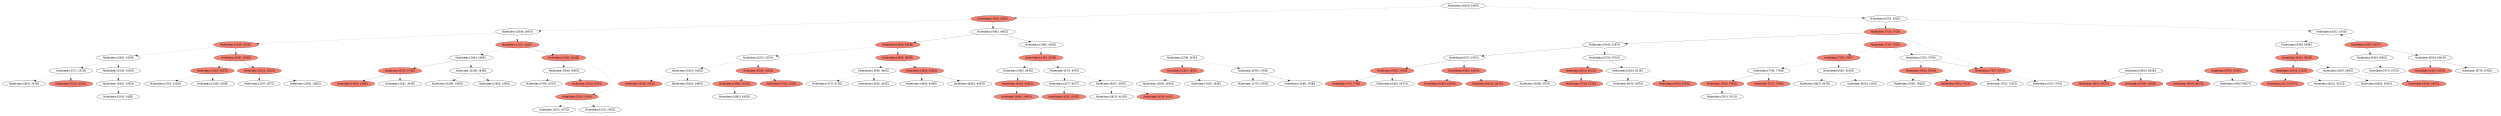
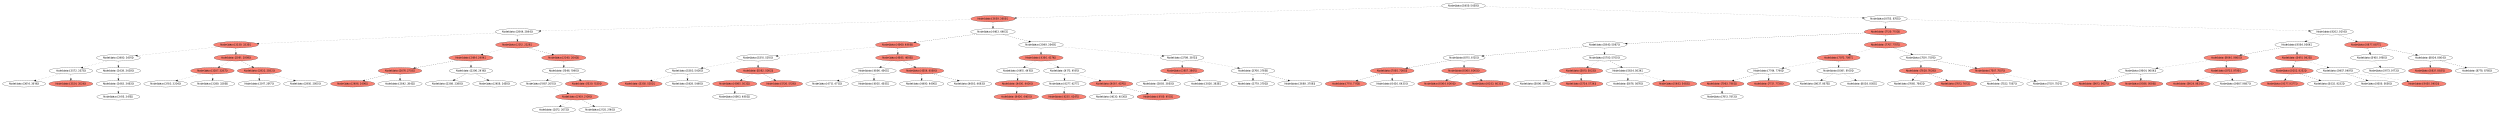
(2351, 38) -> (2347, 38)
none -> (1111, 51)
(1937, 51) -> (1886, 37)
(471, 58) -> (471, 58)
none -> (2226, 58)
(605, 75) -> (558, 90)
(1111, 84) -> (1111, 84)
